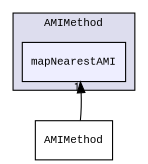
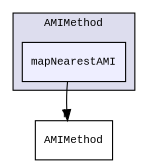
(81, 107) -> (67, 97)
